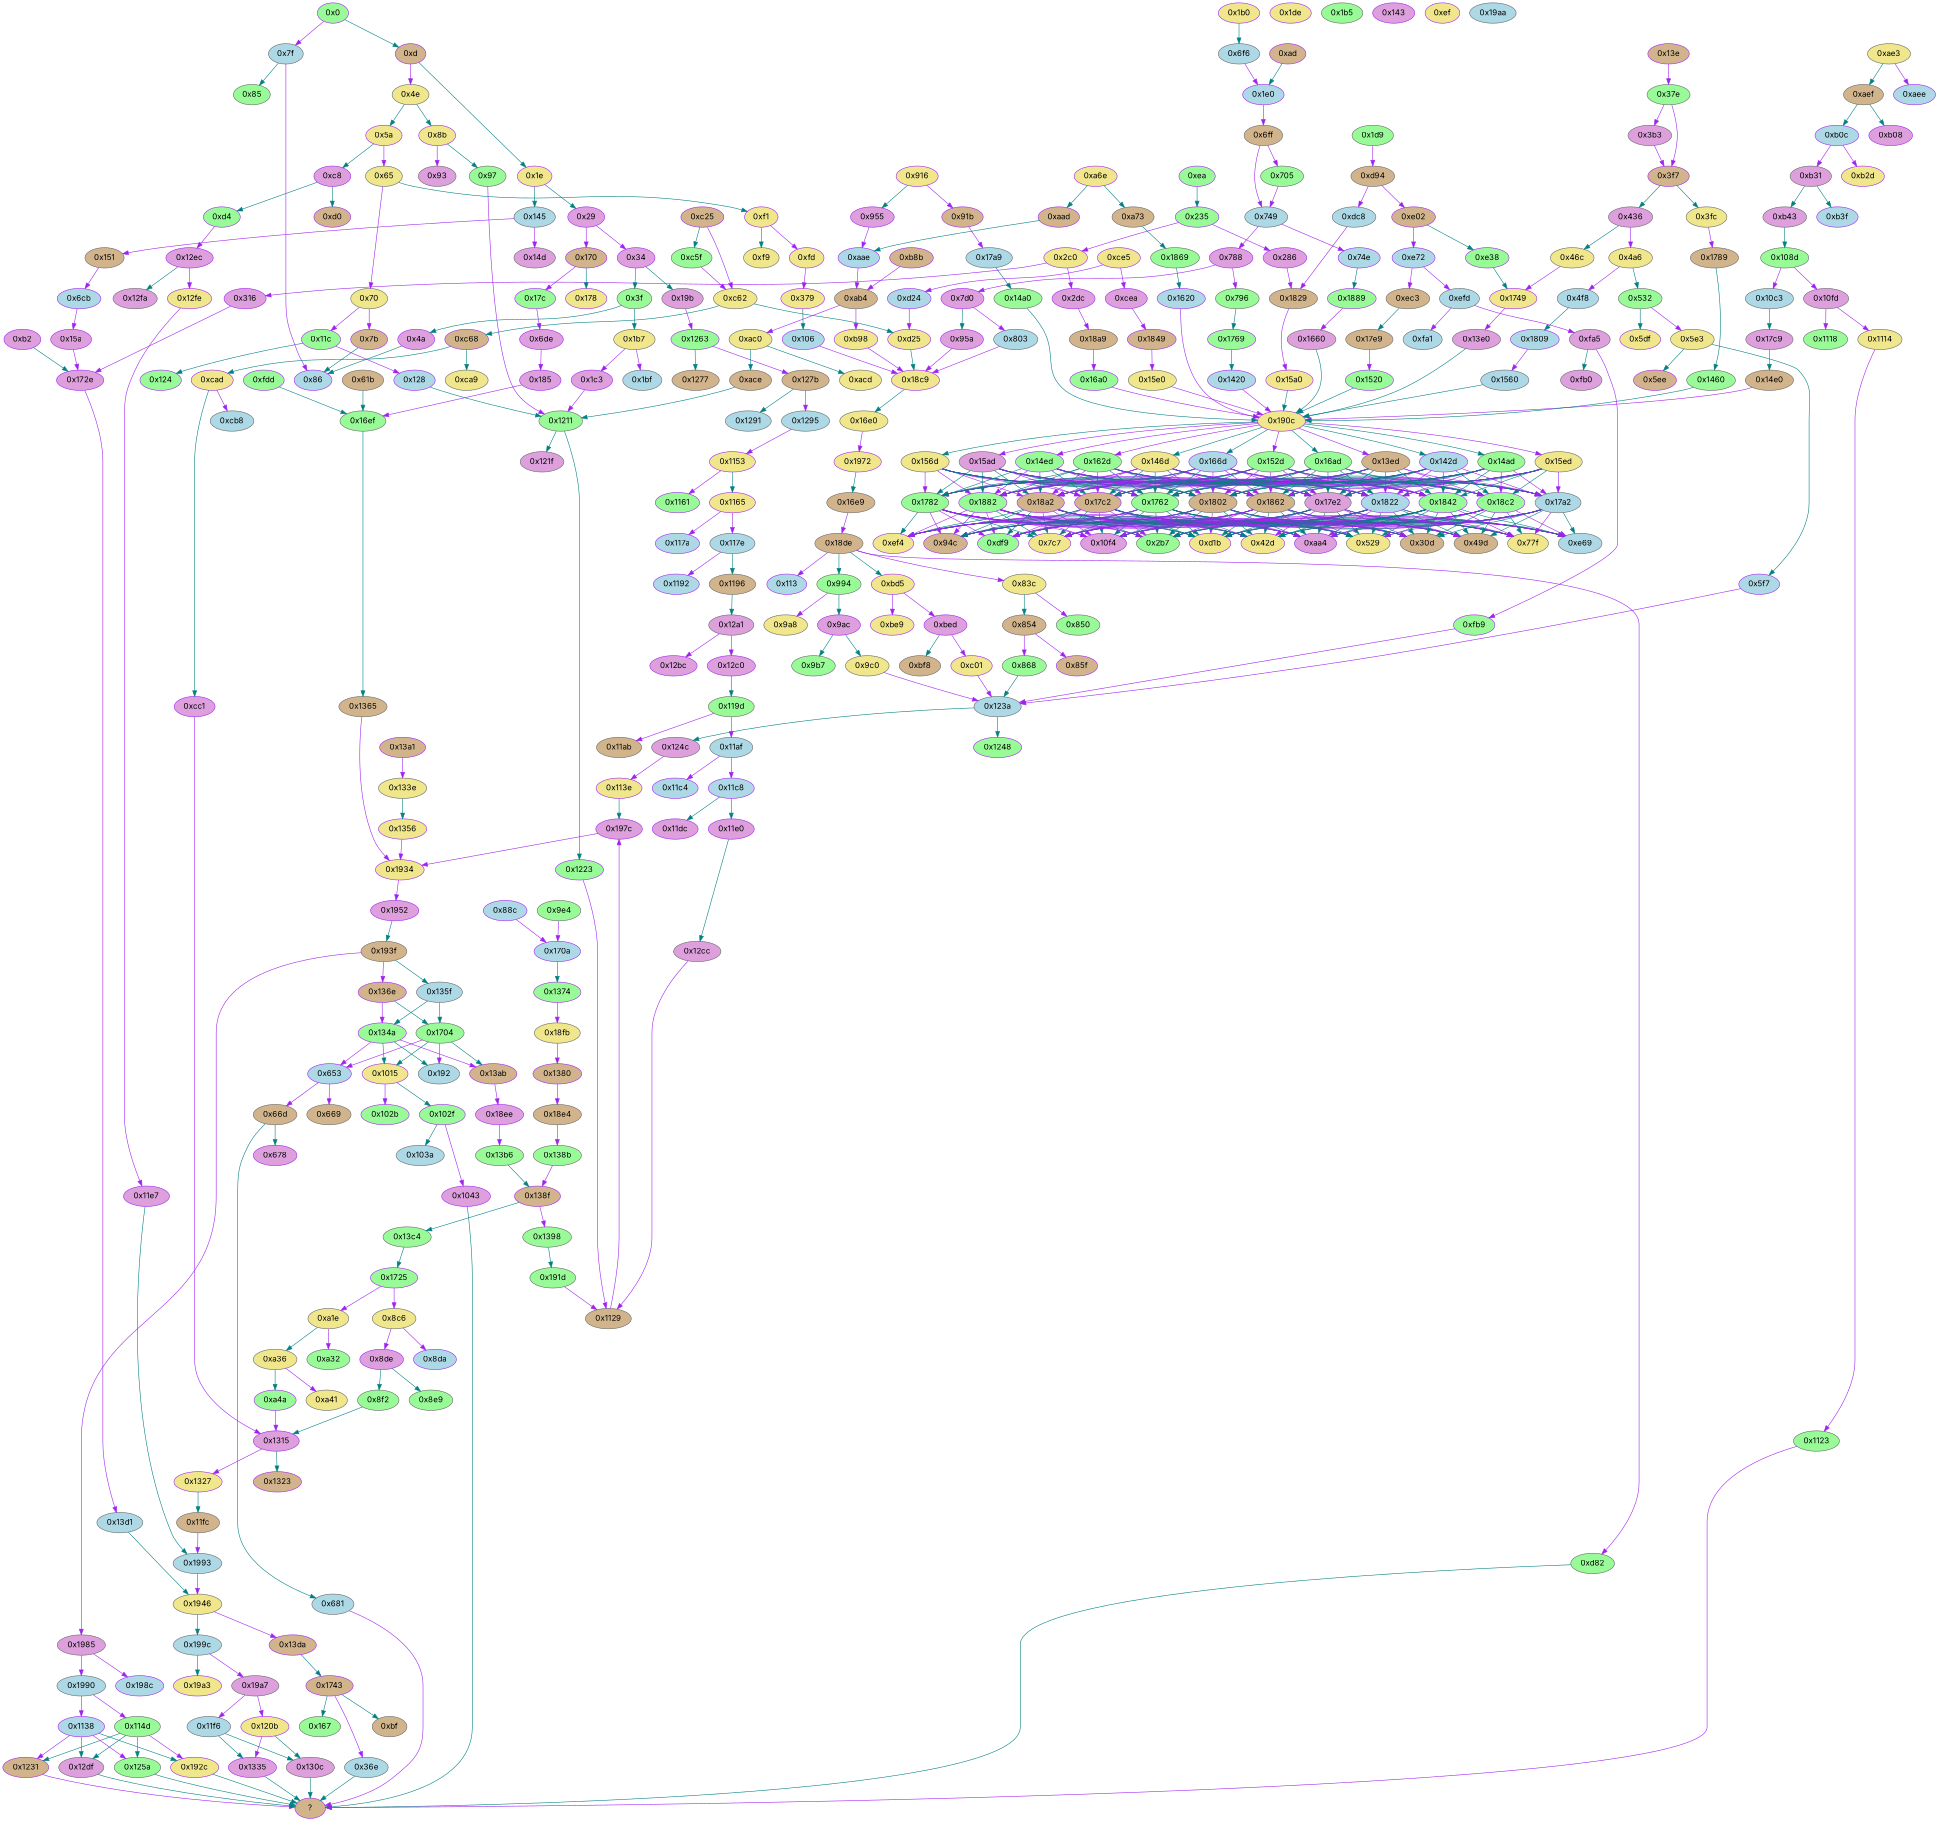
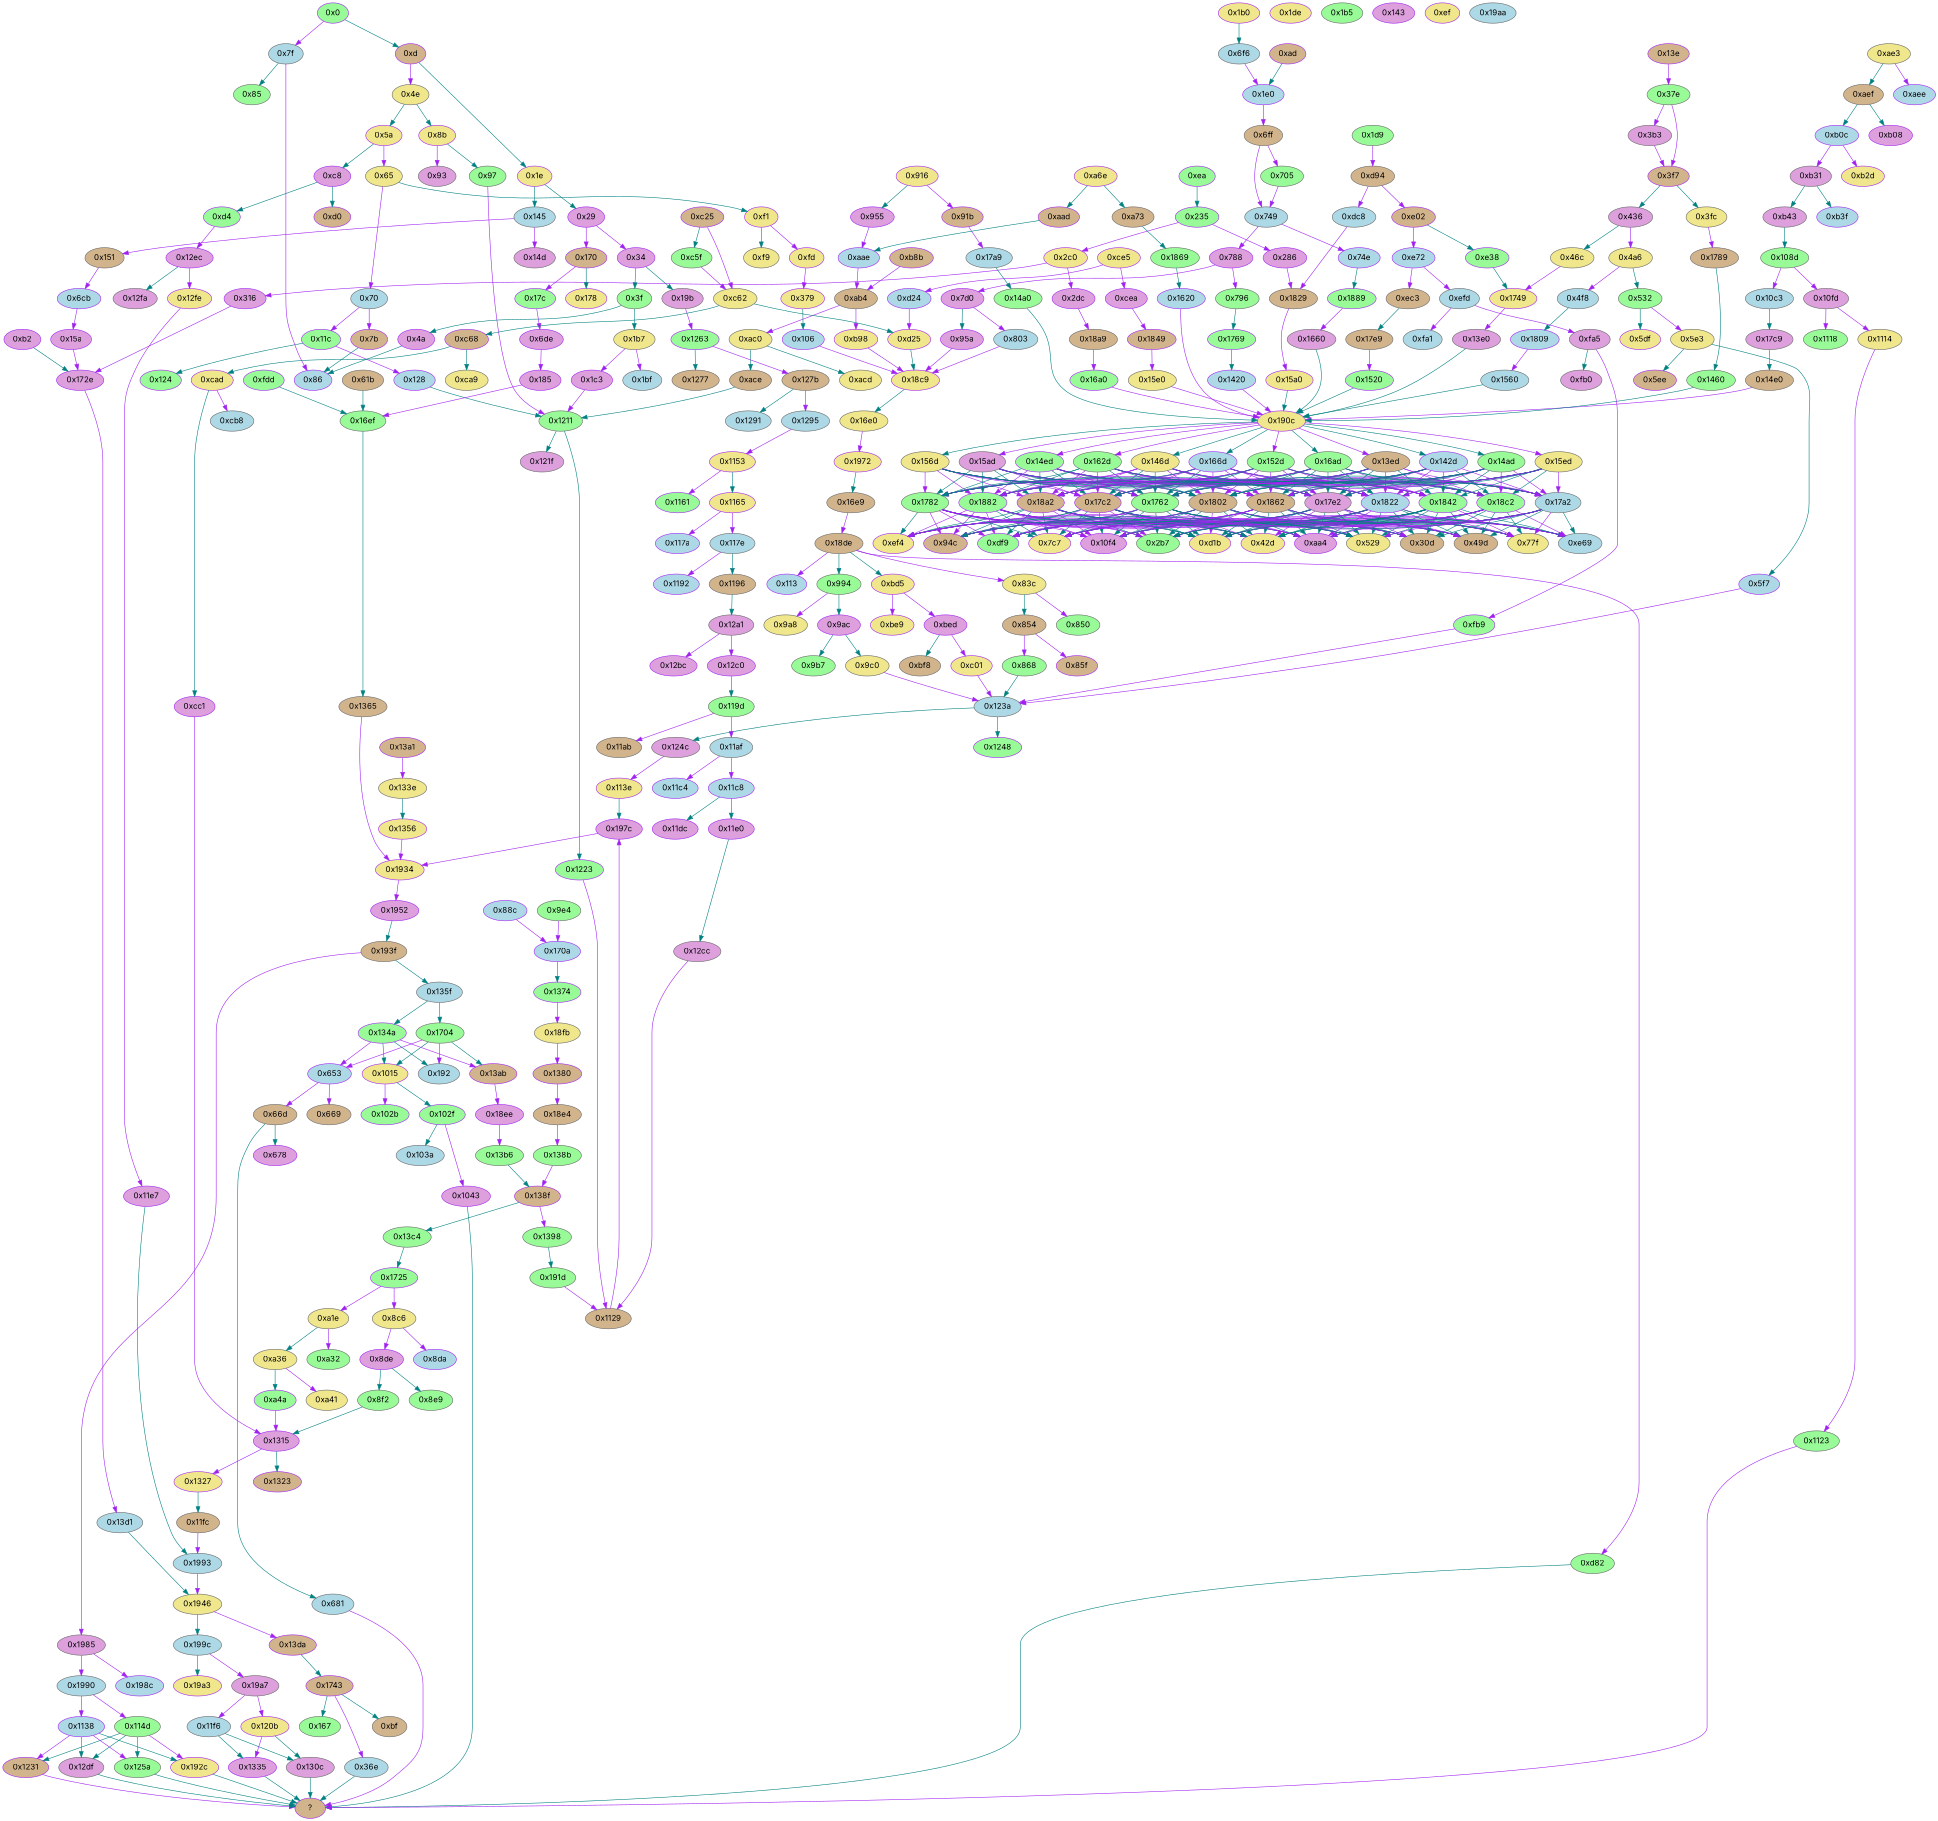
(369, 299) -> (369, 299)
(382, 992) -> none
